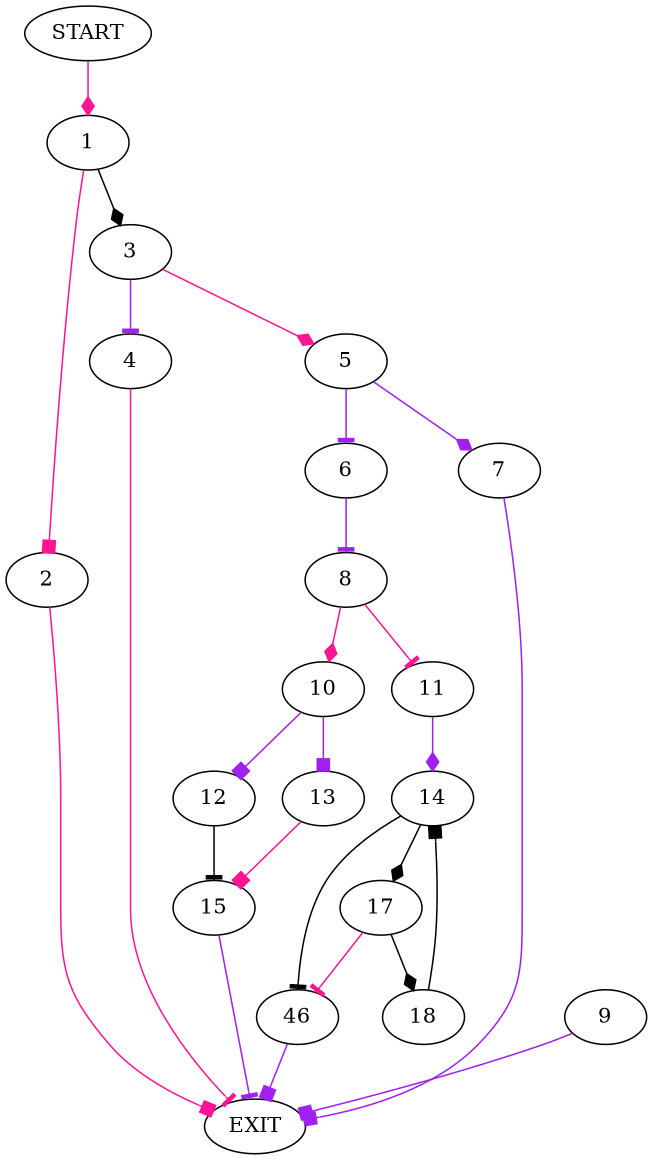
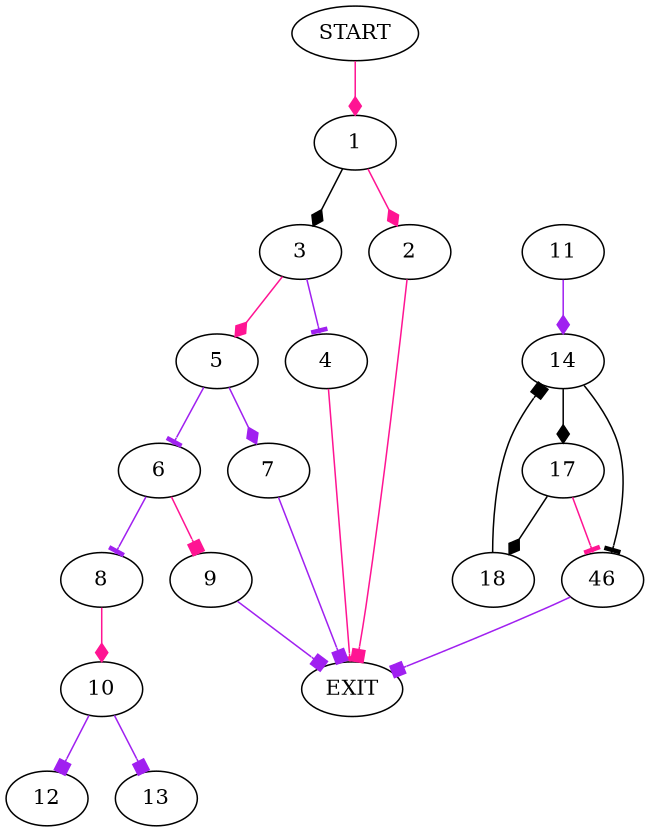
(63, 353) -> (378, 189)
none -> (182, 518)
(387, 632) -> none
(214, 908) -> none
